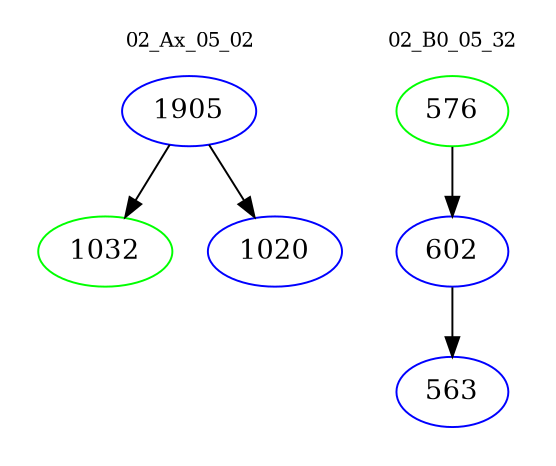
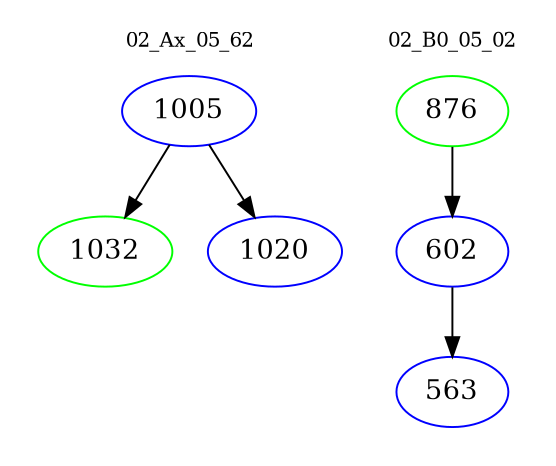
(190, 42) -> (190, 42)
(452, 42) -> (452, 42)
(189, 111) -> (189, 111)
(452, 111) -> (452, 111)
